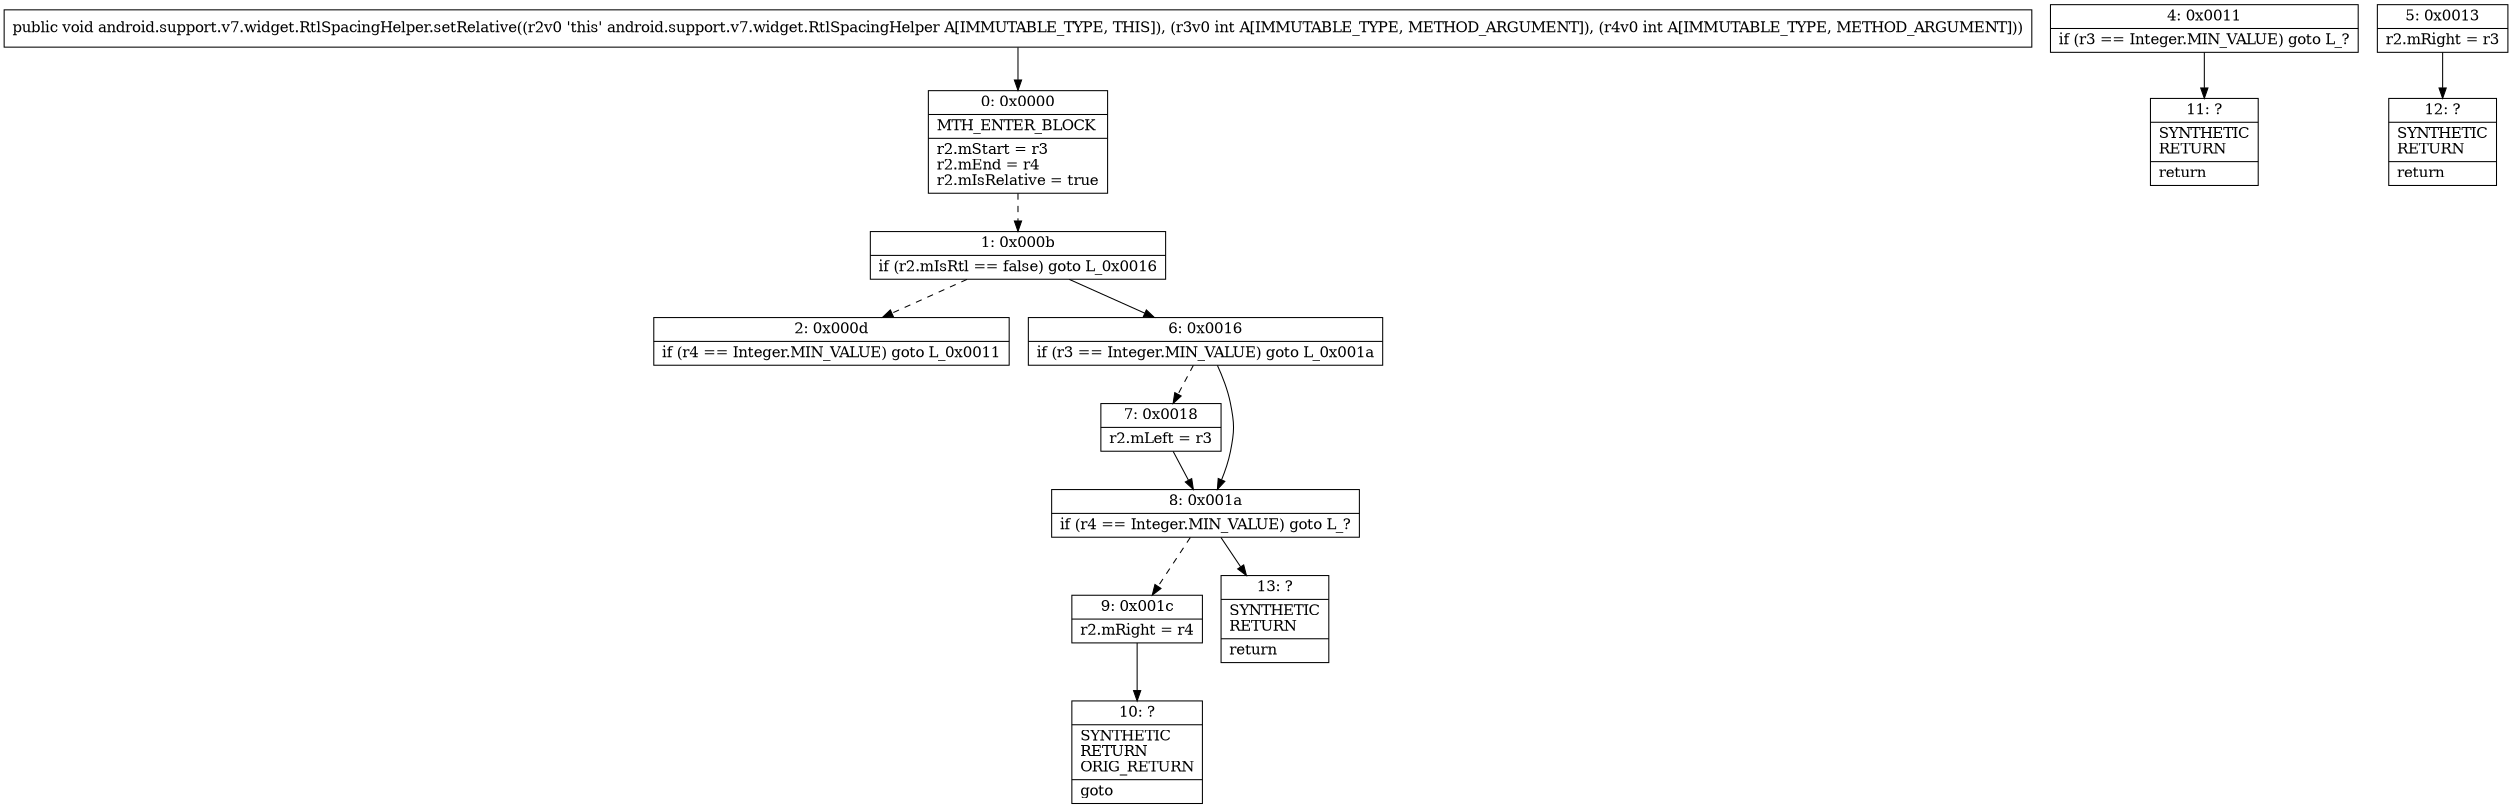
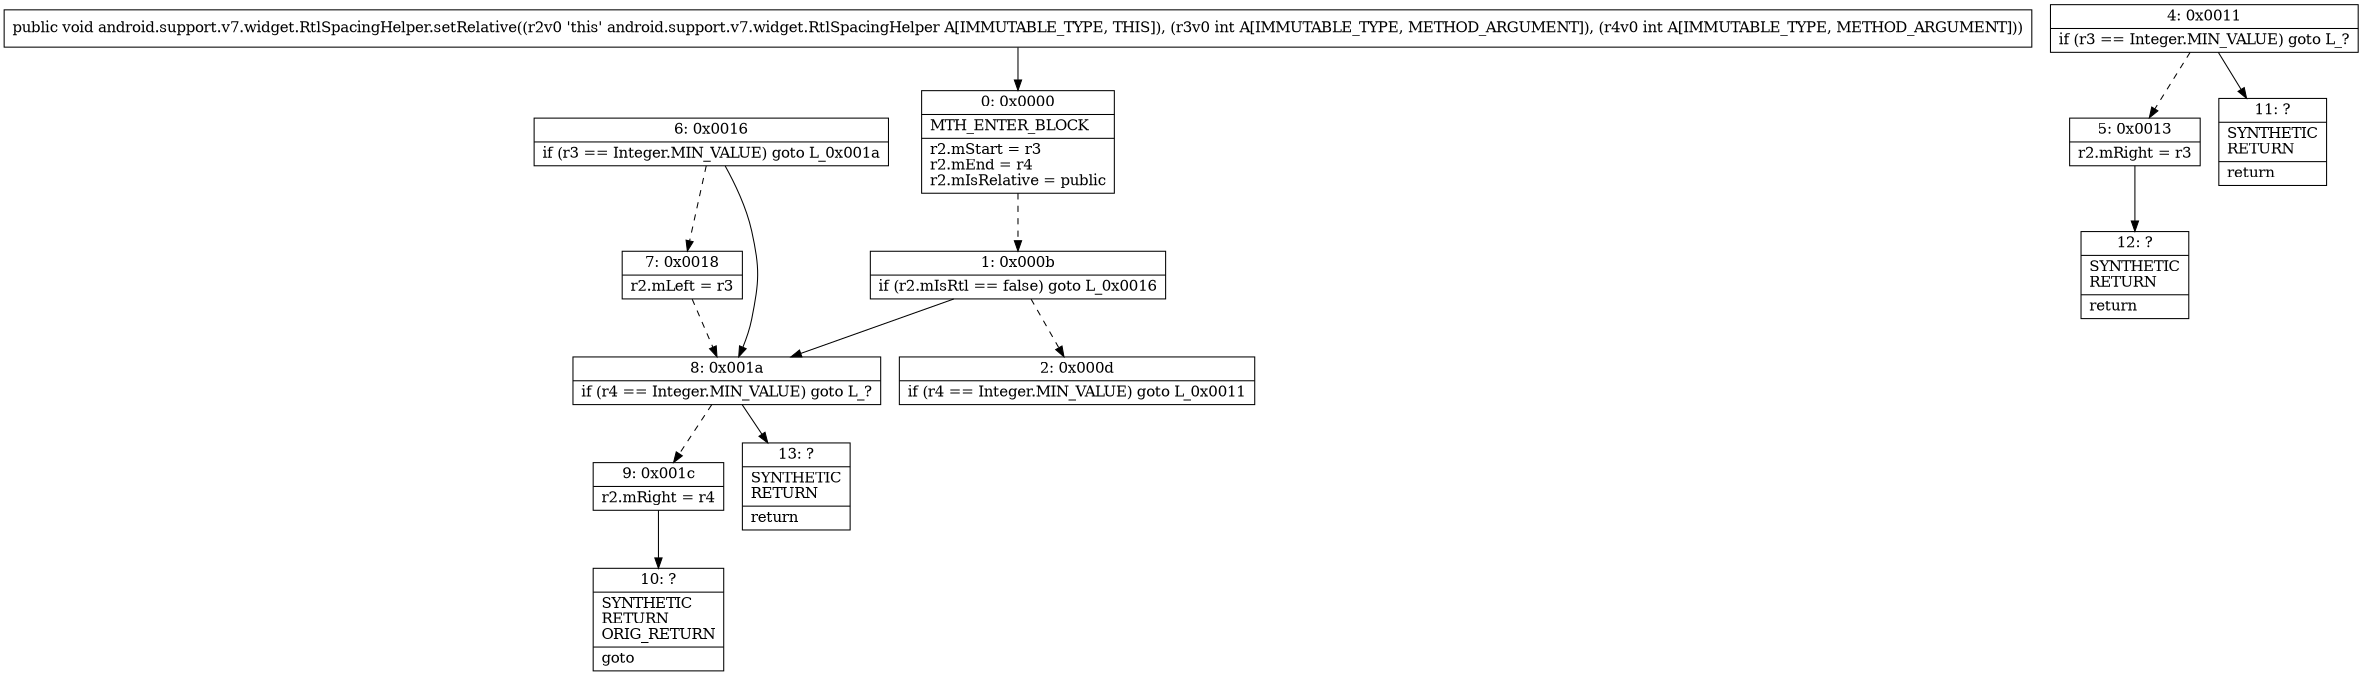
none -> (2173, 81)
(1018, 181) -> (1018, 181)
(1107, 296) -> (877, 326)
(1181, 466) -> (702, 323)
